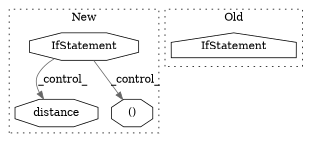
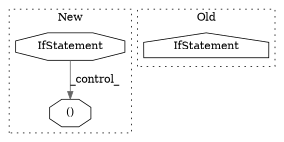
(57, 113) -> none
